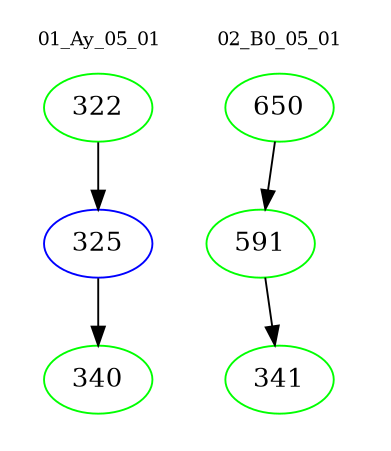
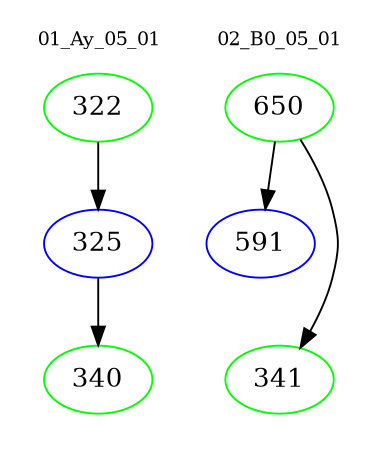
(261, 244) -> (261, 244)
(269, 302) -> (337, 234)
